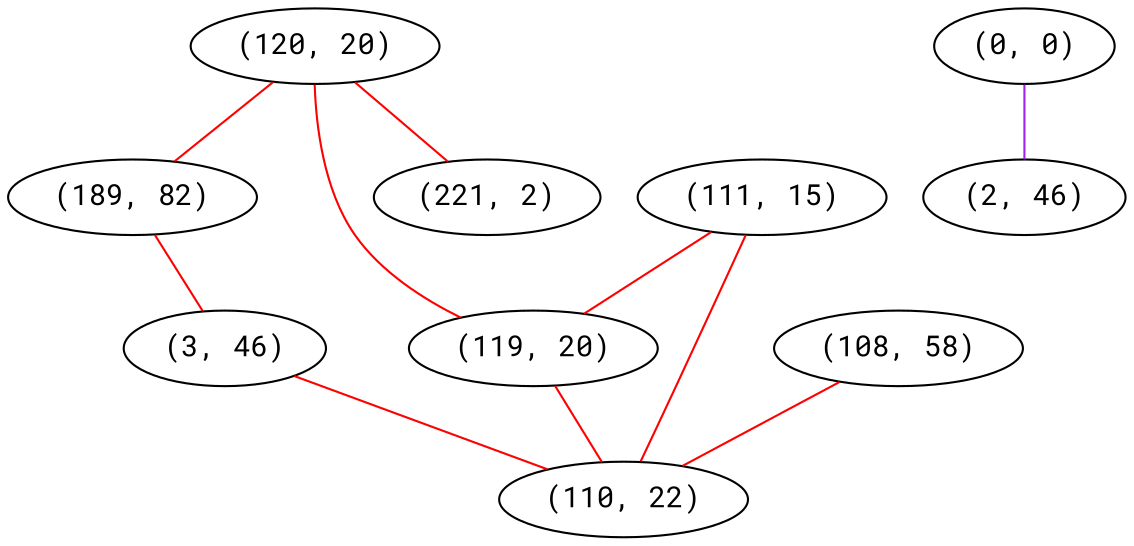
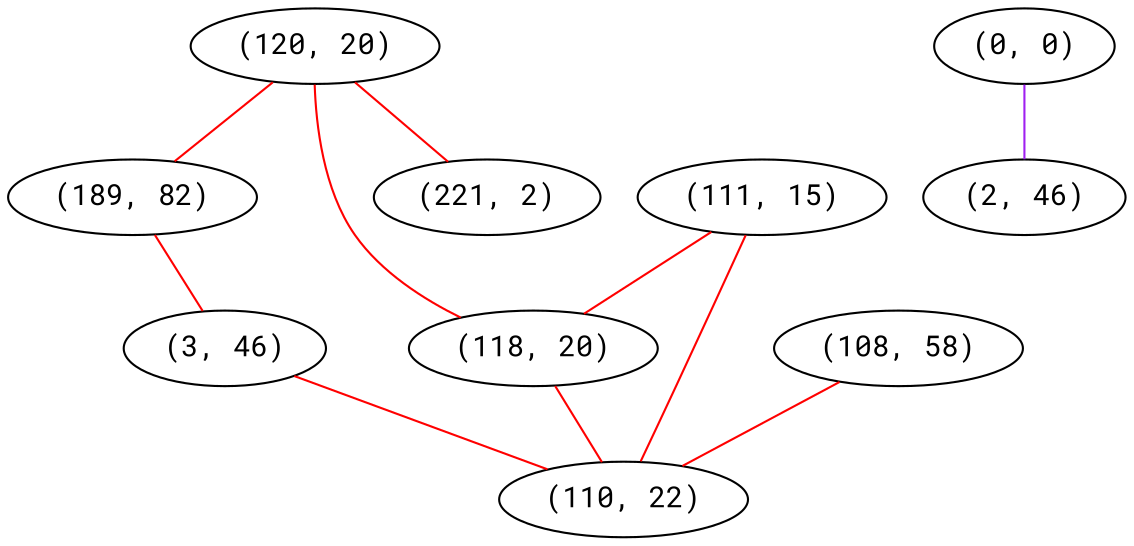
(533, 348) -> (533, 348)
